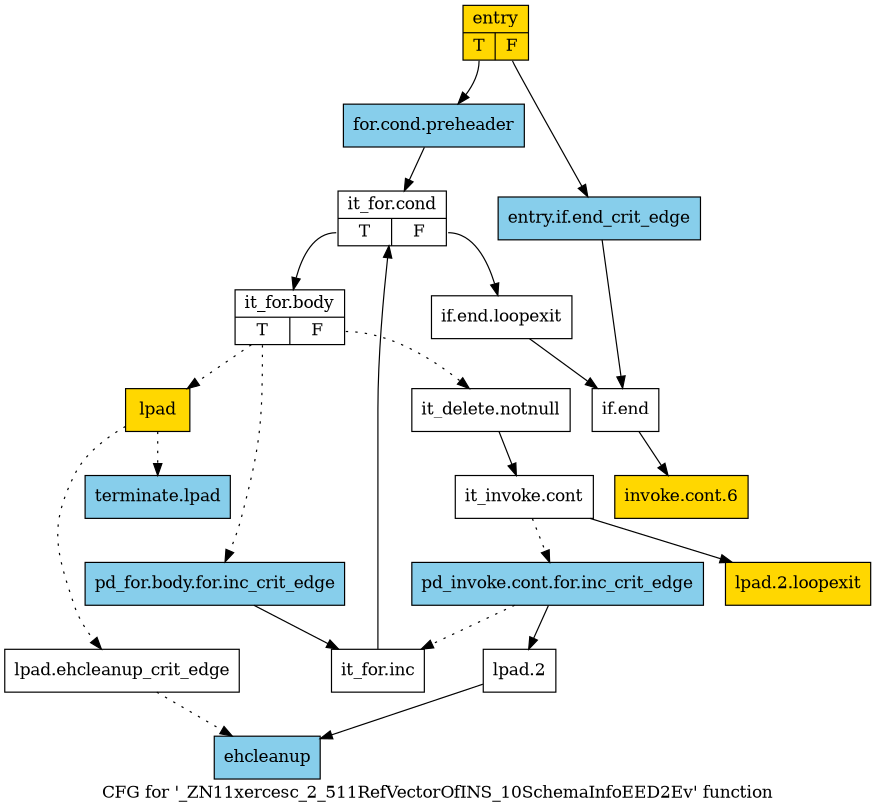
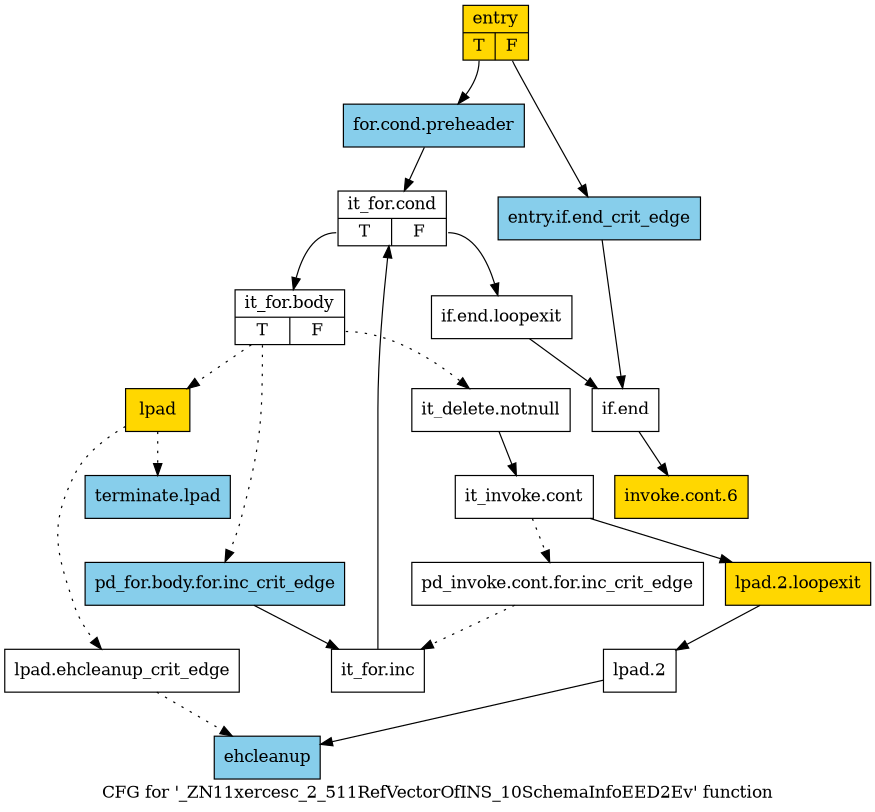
(558, 584) -> (558, 584)
(541, 622) -> (724, 625)
